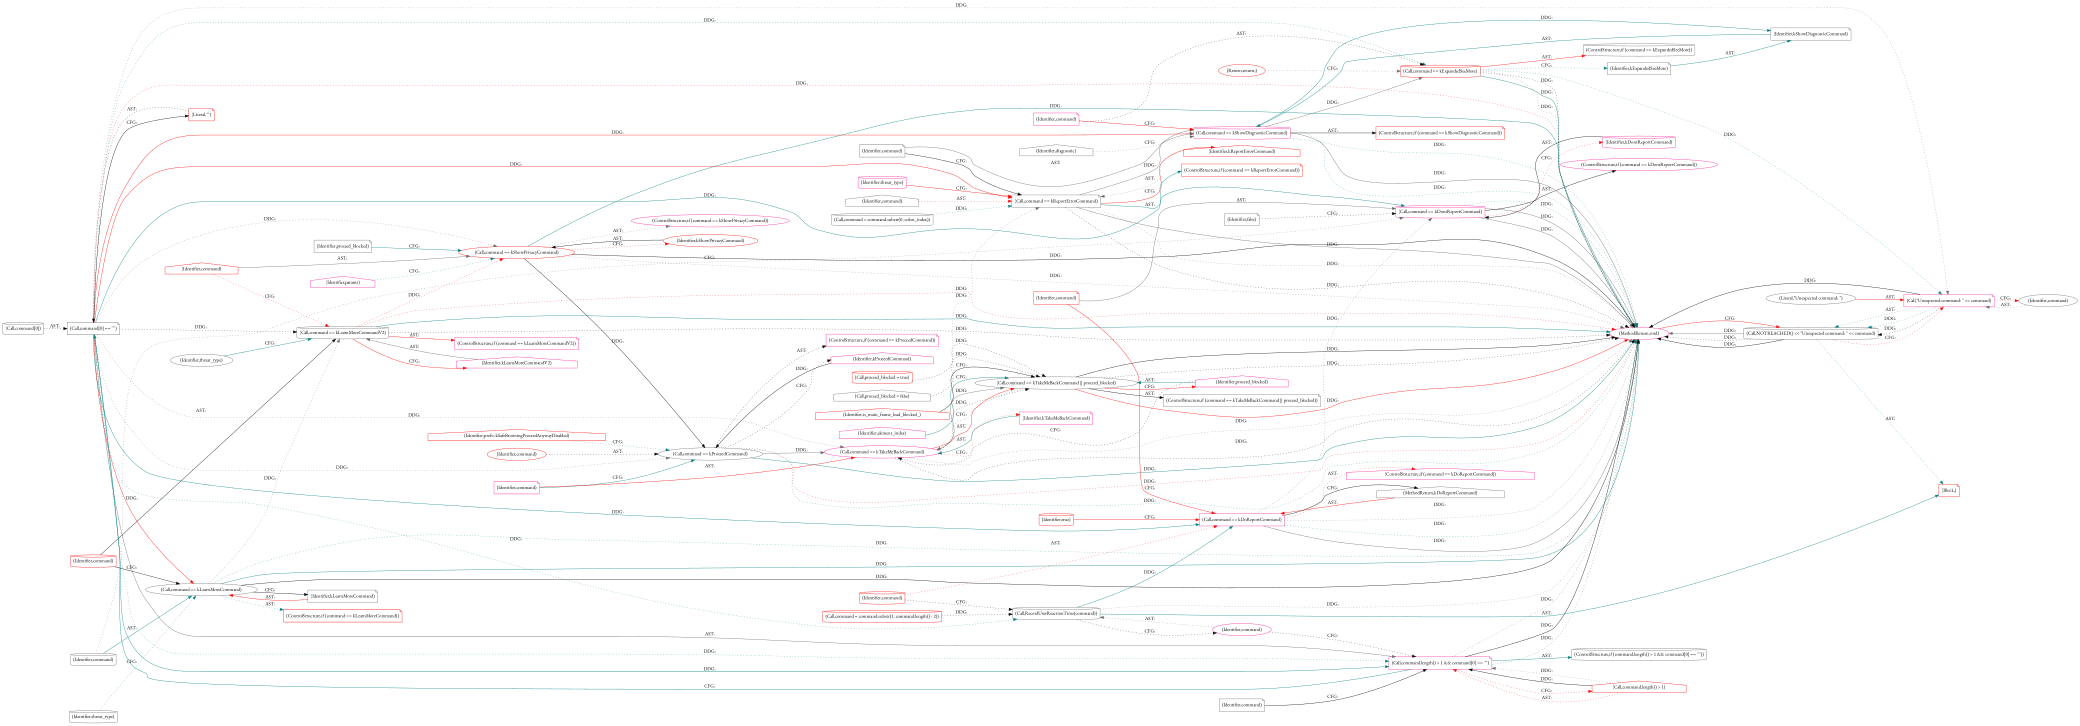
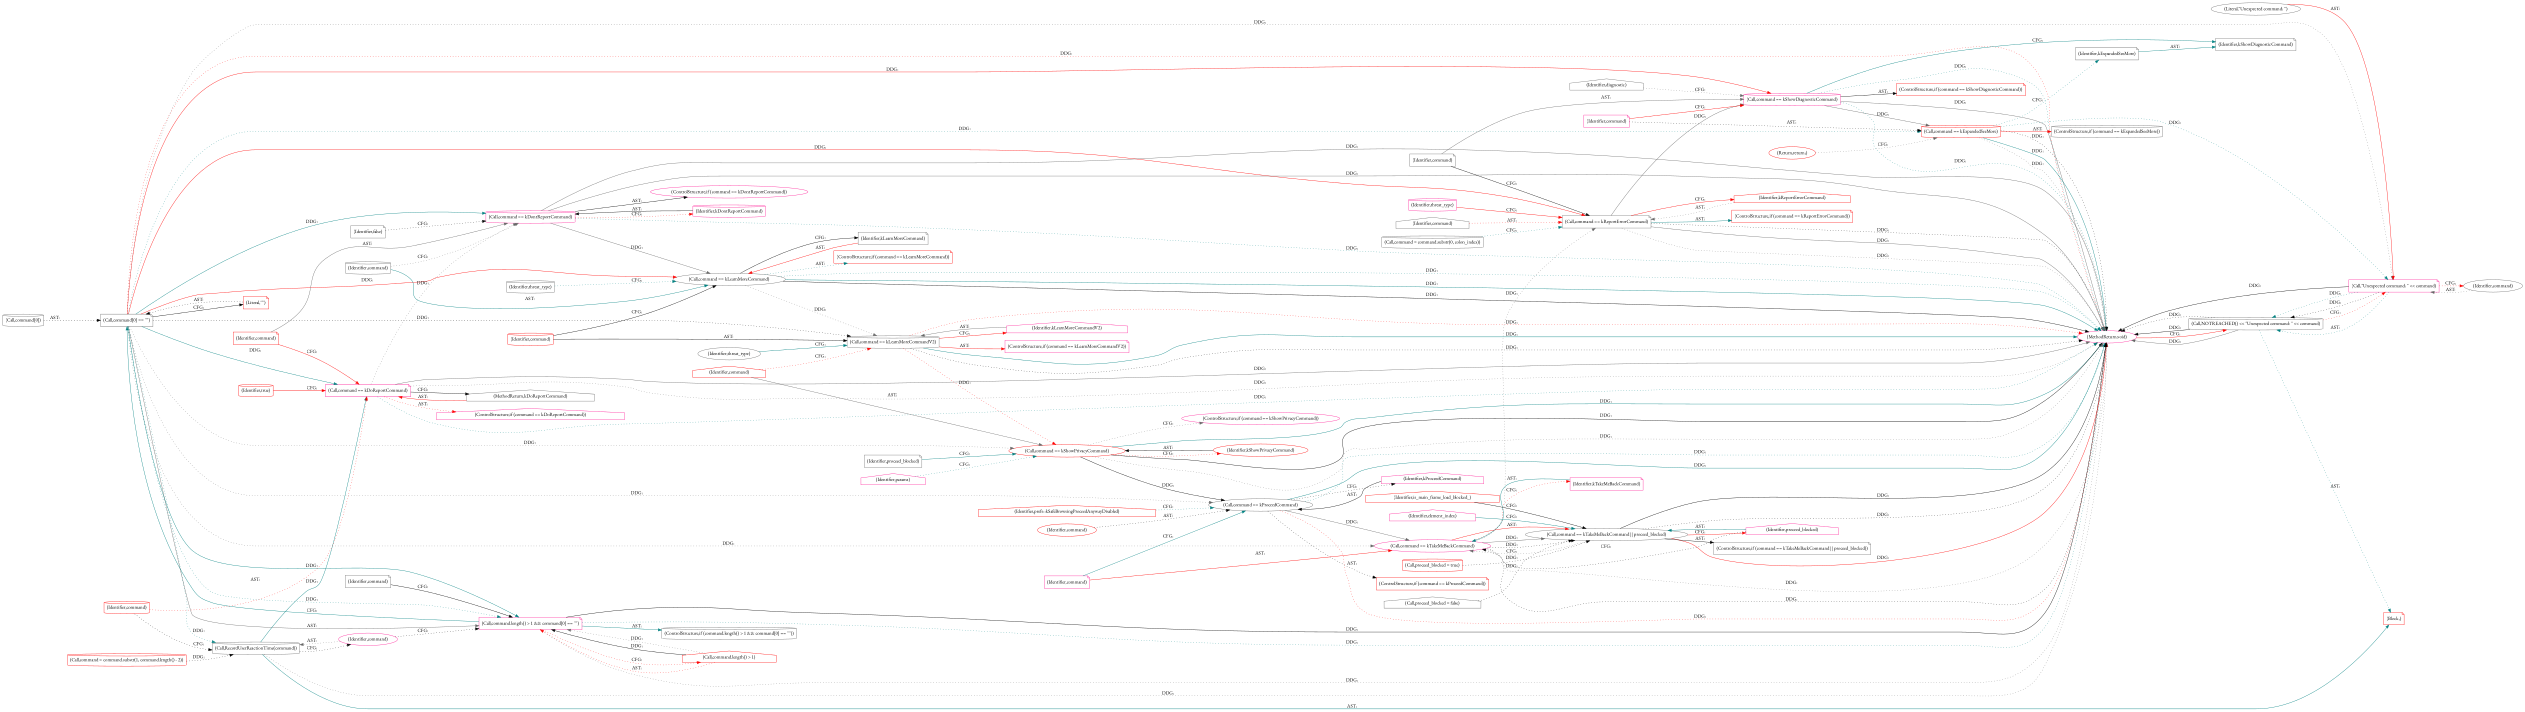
(1547, 18) -> (2038, 40)
(1504, 46) -> none
(962, 209) -> (1512, 230)
(618, 231) -> (1169, 423)
none -> (629, 248)
(882, 340) -> (1433, 584)
(802, 369) -> (1353, 494)
